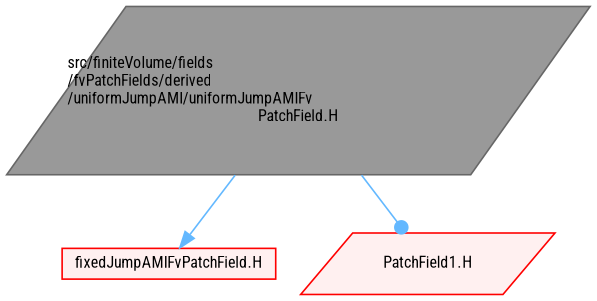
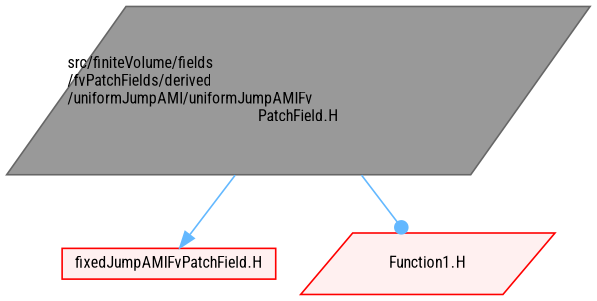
(428, 264) -> (428, 264)
